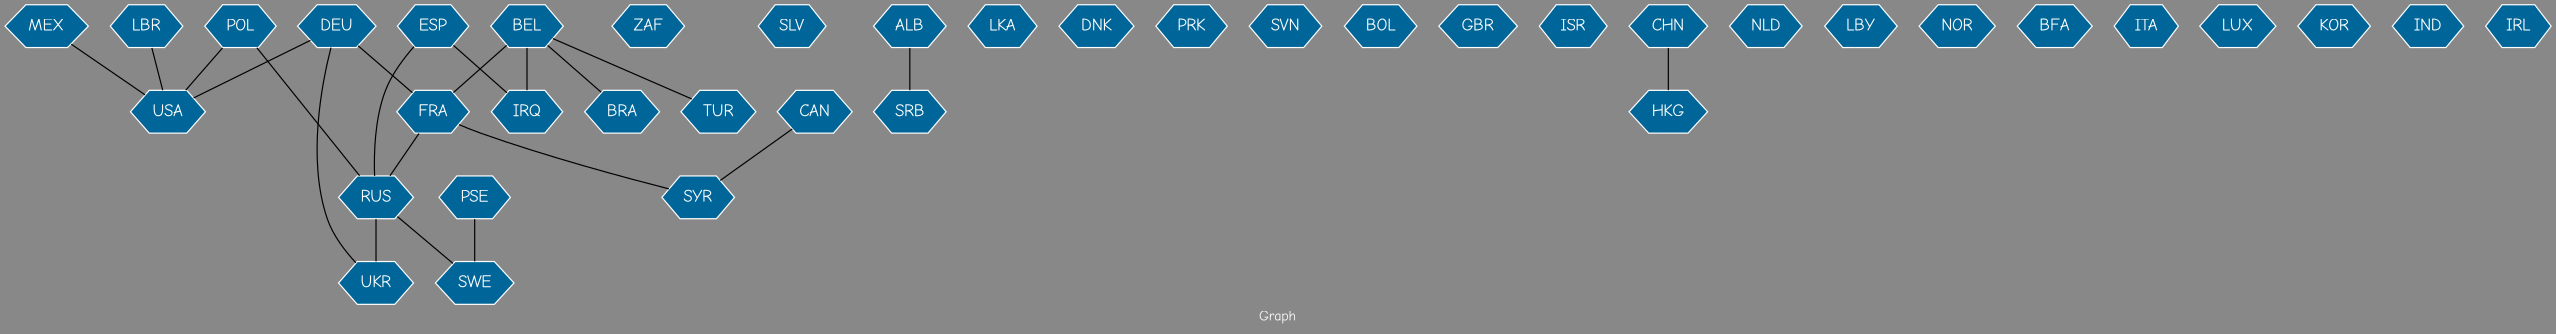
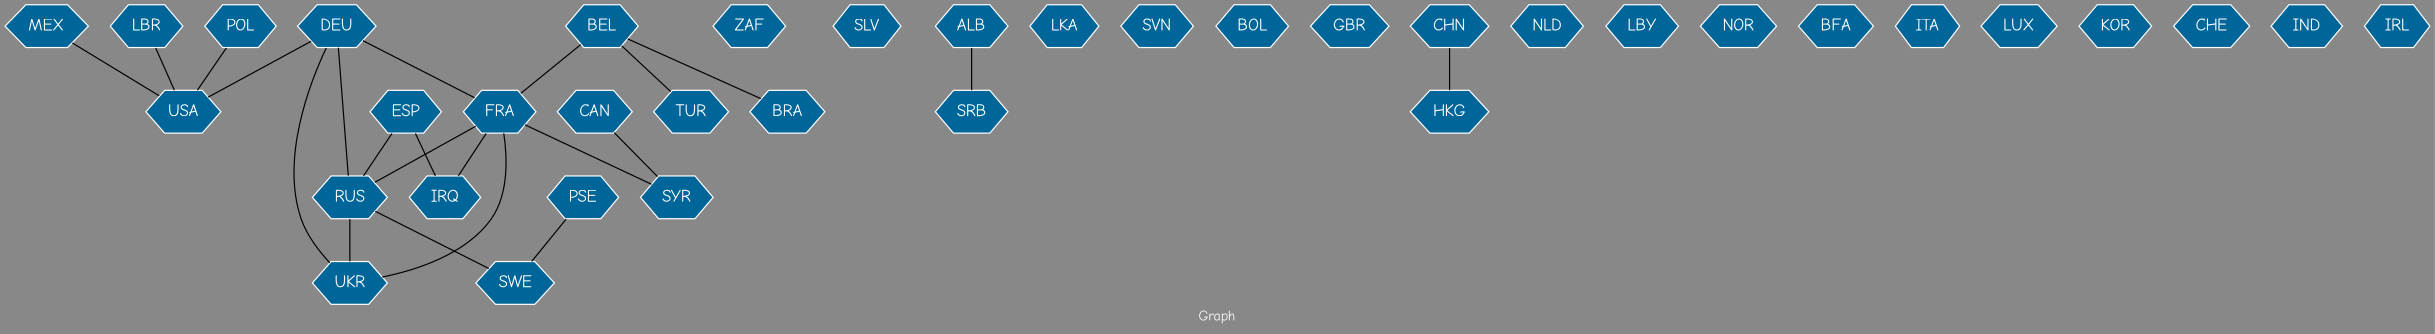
(1096, 26) -> none
(1192, 26) -> none
(1573, 26) -> none
none -> (2212, 26)
(527, 69) -> (472, 155)
(308, 112) -> (343, 112)
none -> (479, 233)
